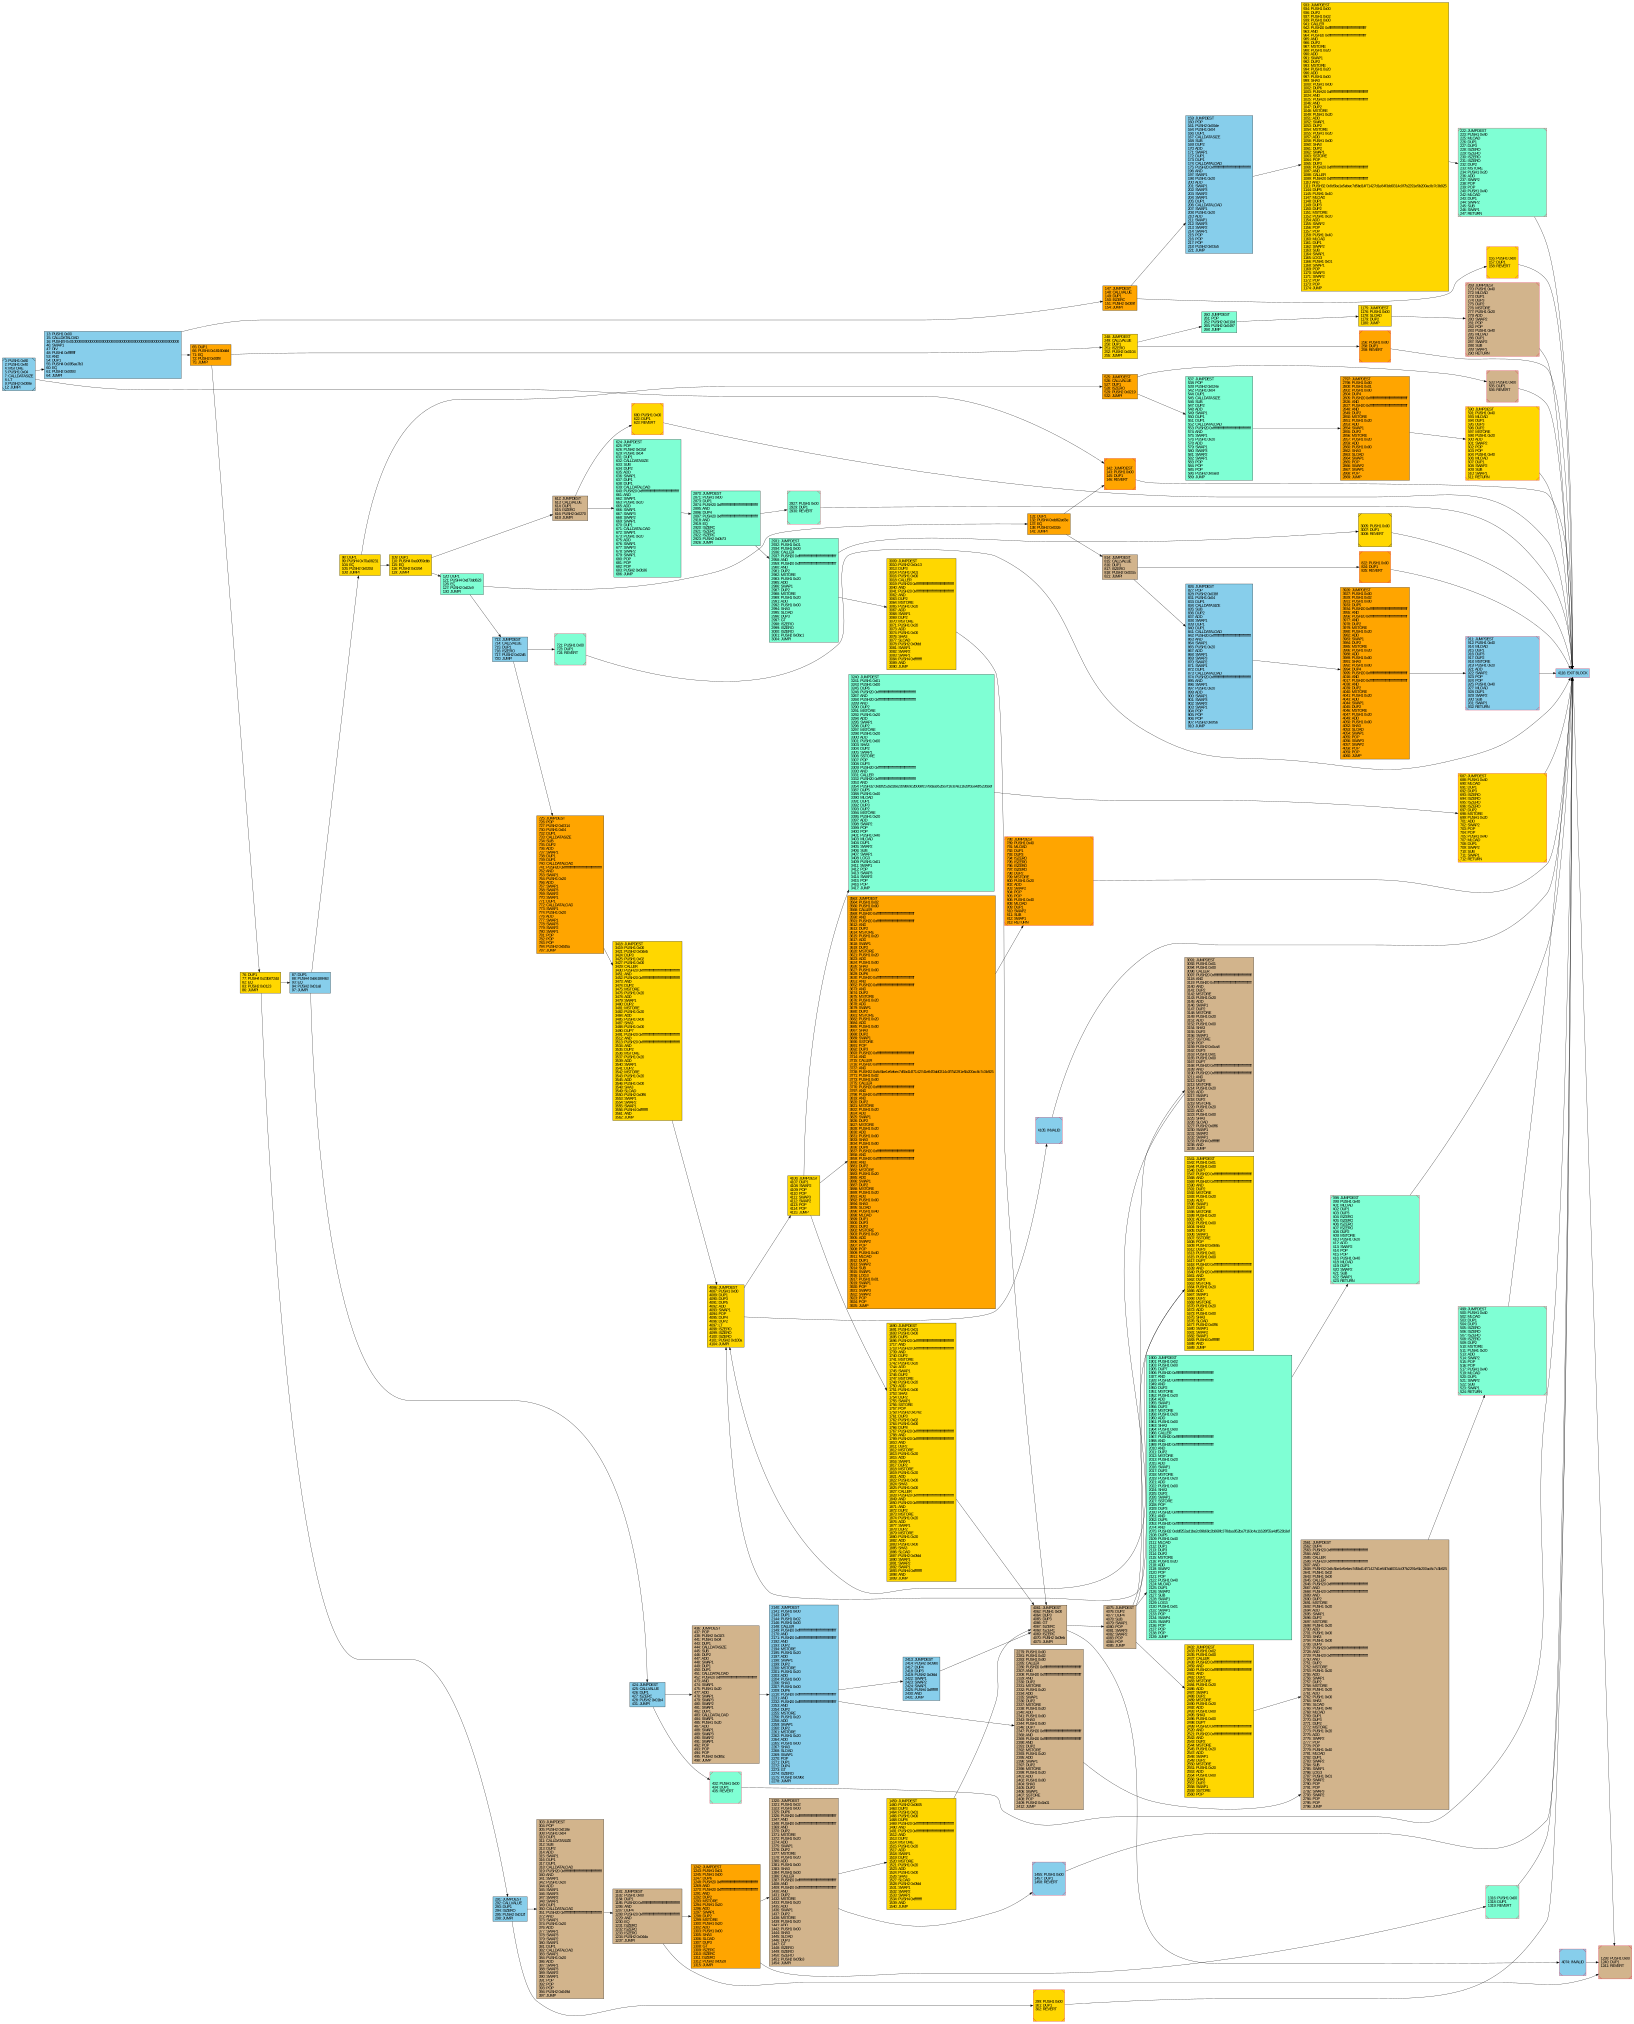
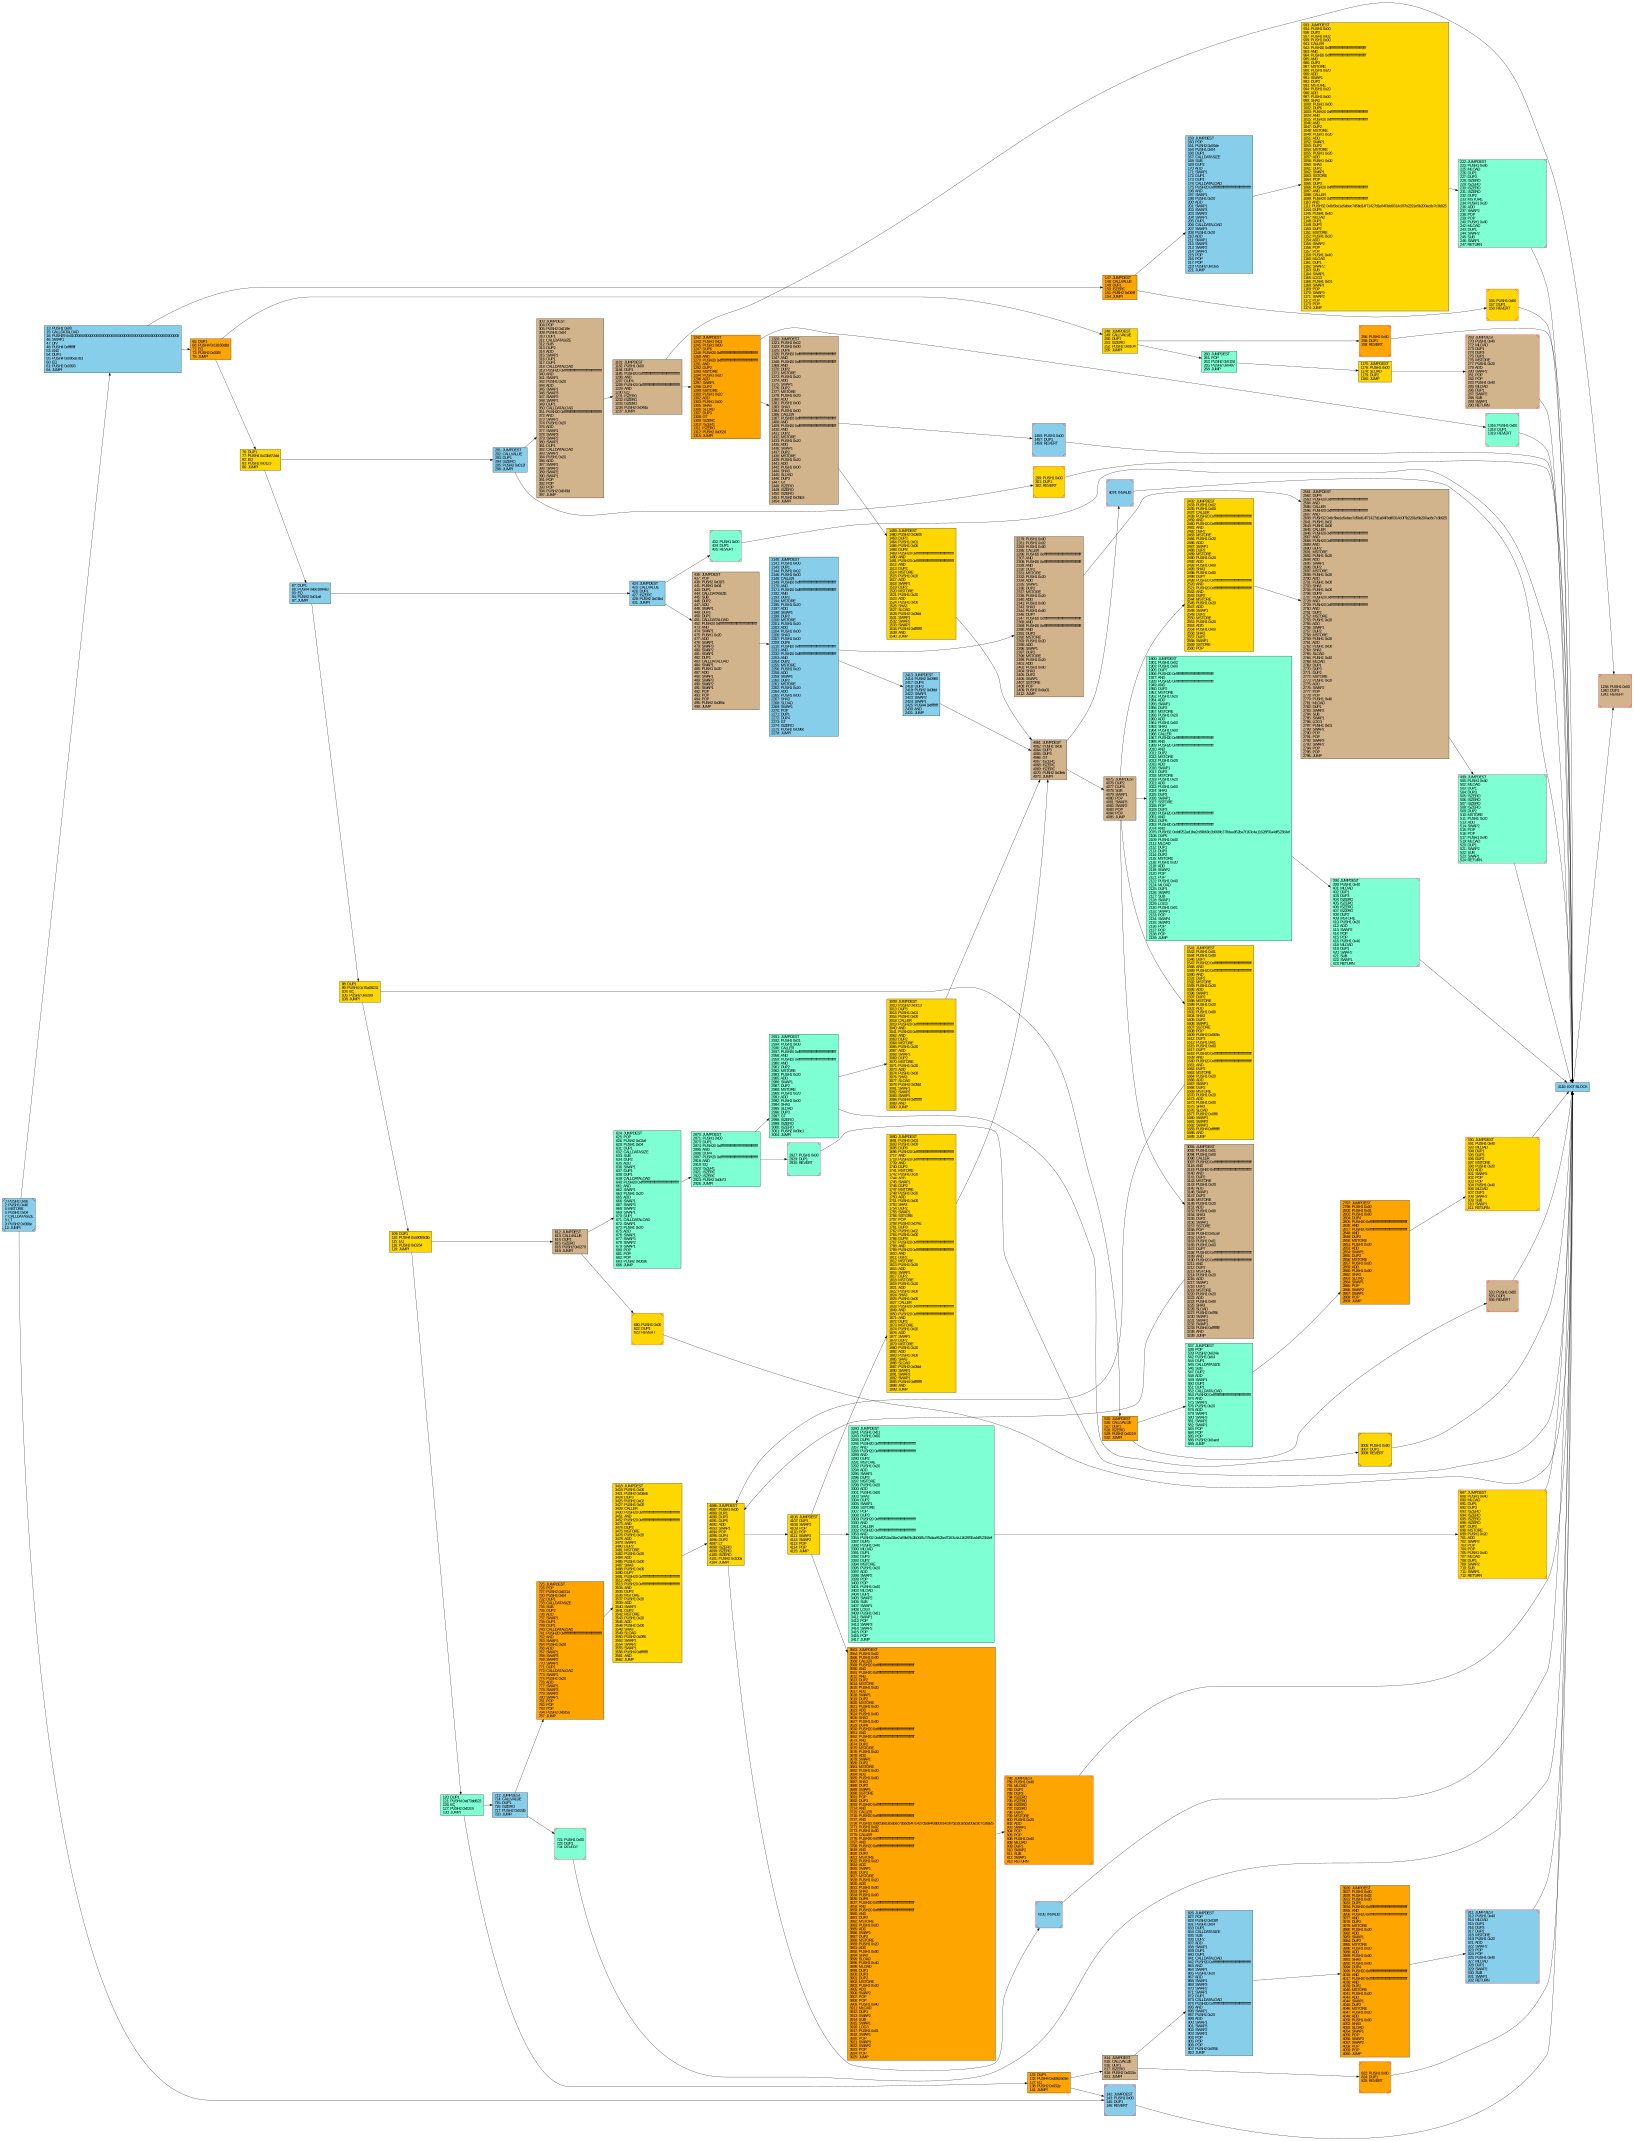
(1120, 474) -> (1120, 2100)
(1573, 673) -> (1573, 1087)
(1591, 1962) -> (1529, 612)
